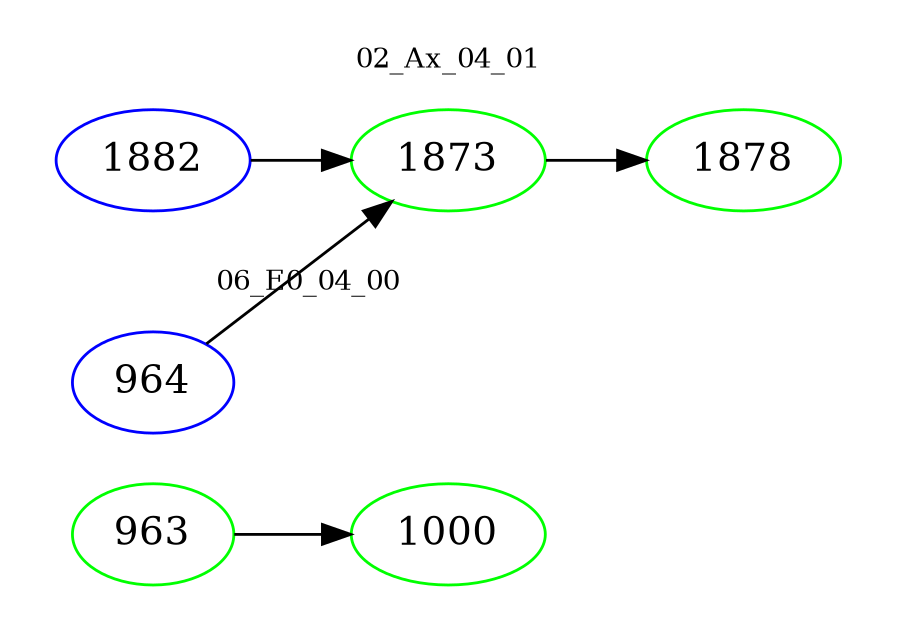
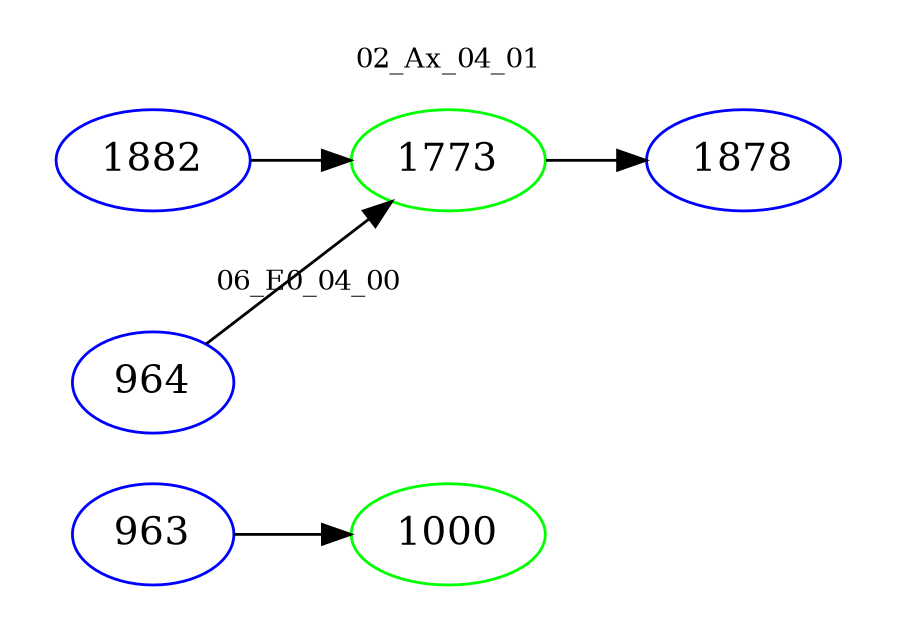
(448, 160) -> (448, 160)
(744, 160) -> (744, 160)
(153, 534) -> (153, 534)
